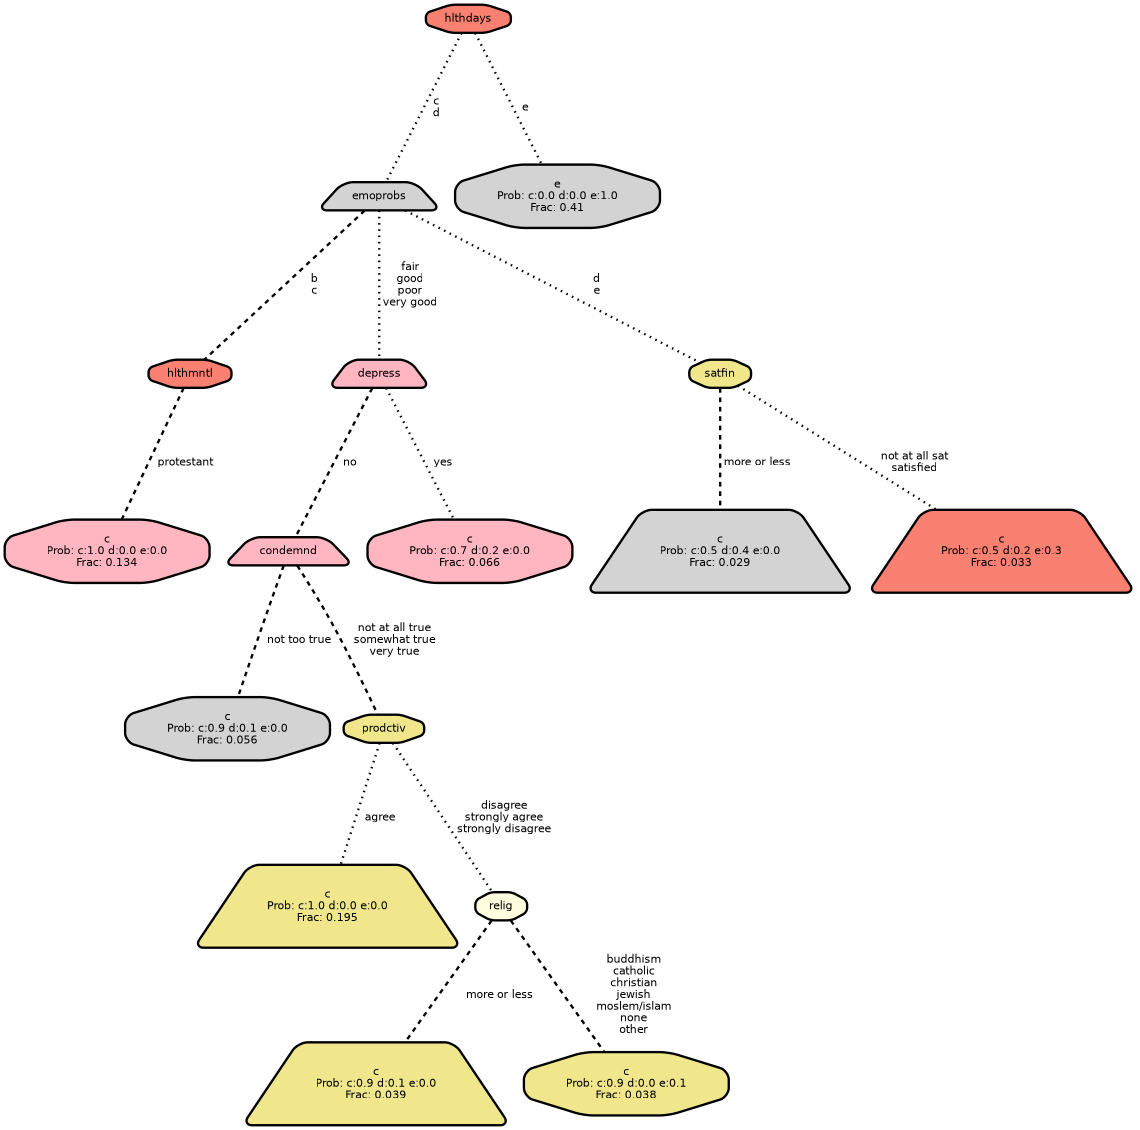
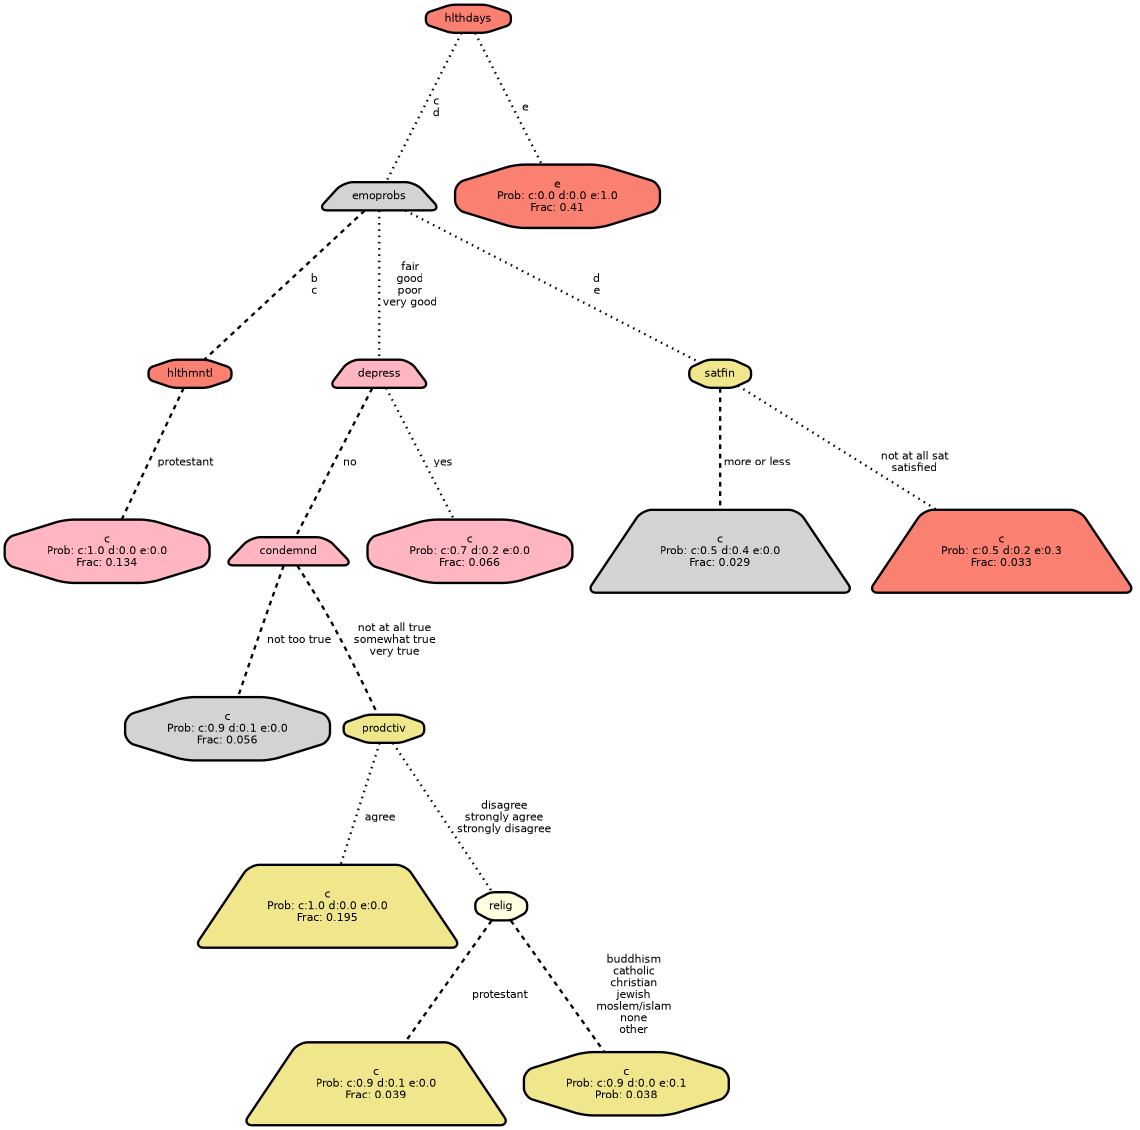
(558, 196) -> (558, 196)
(498, 995) -> (498, 995)
(626, 1084) -> (626, 1084)
